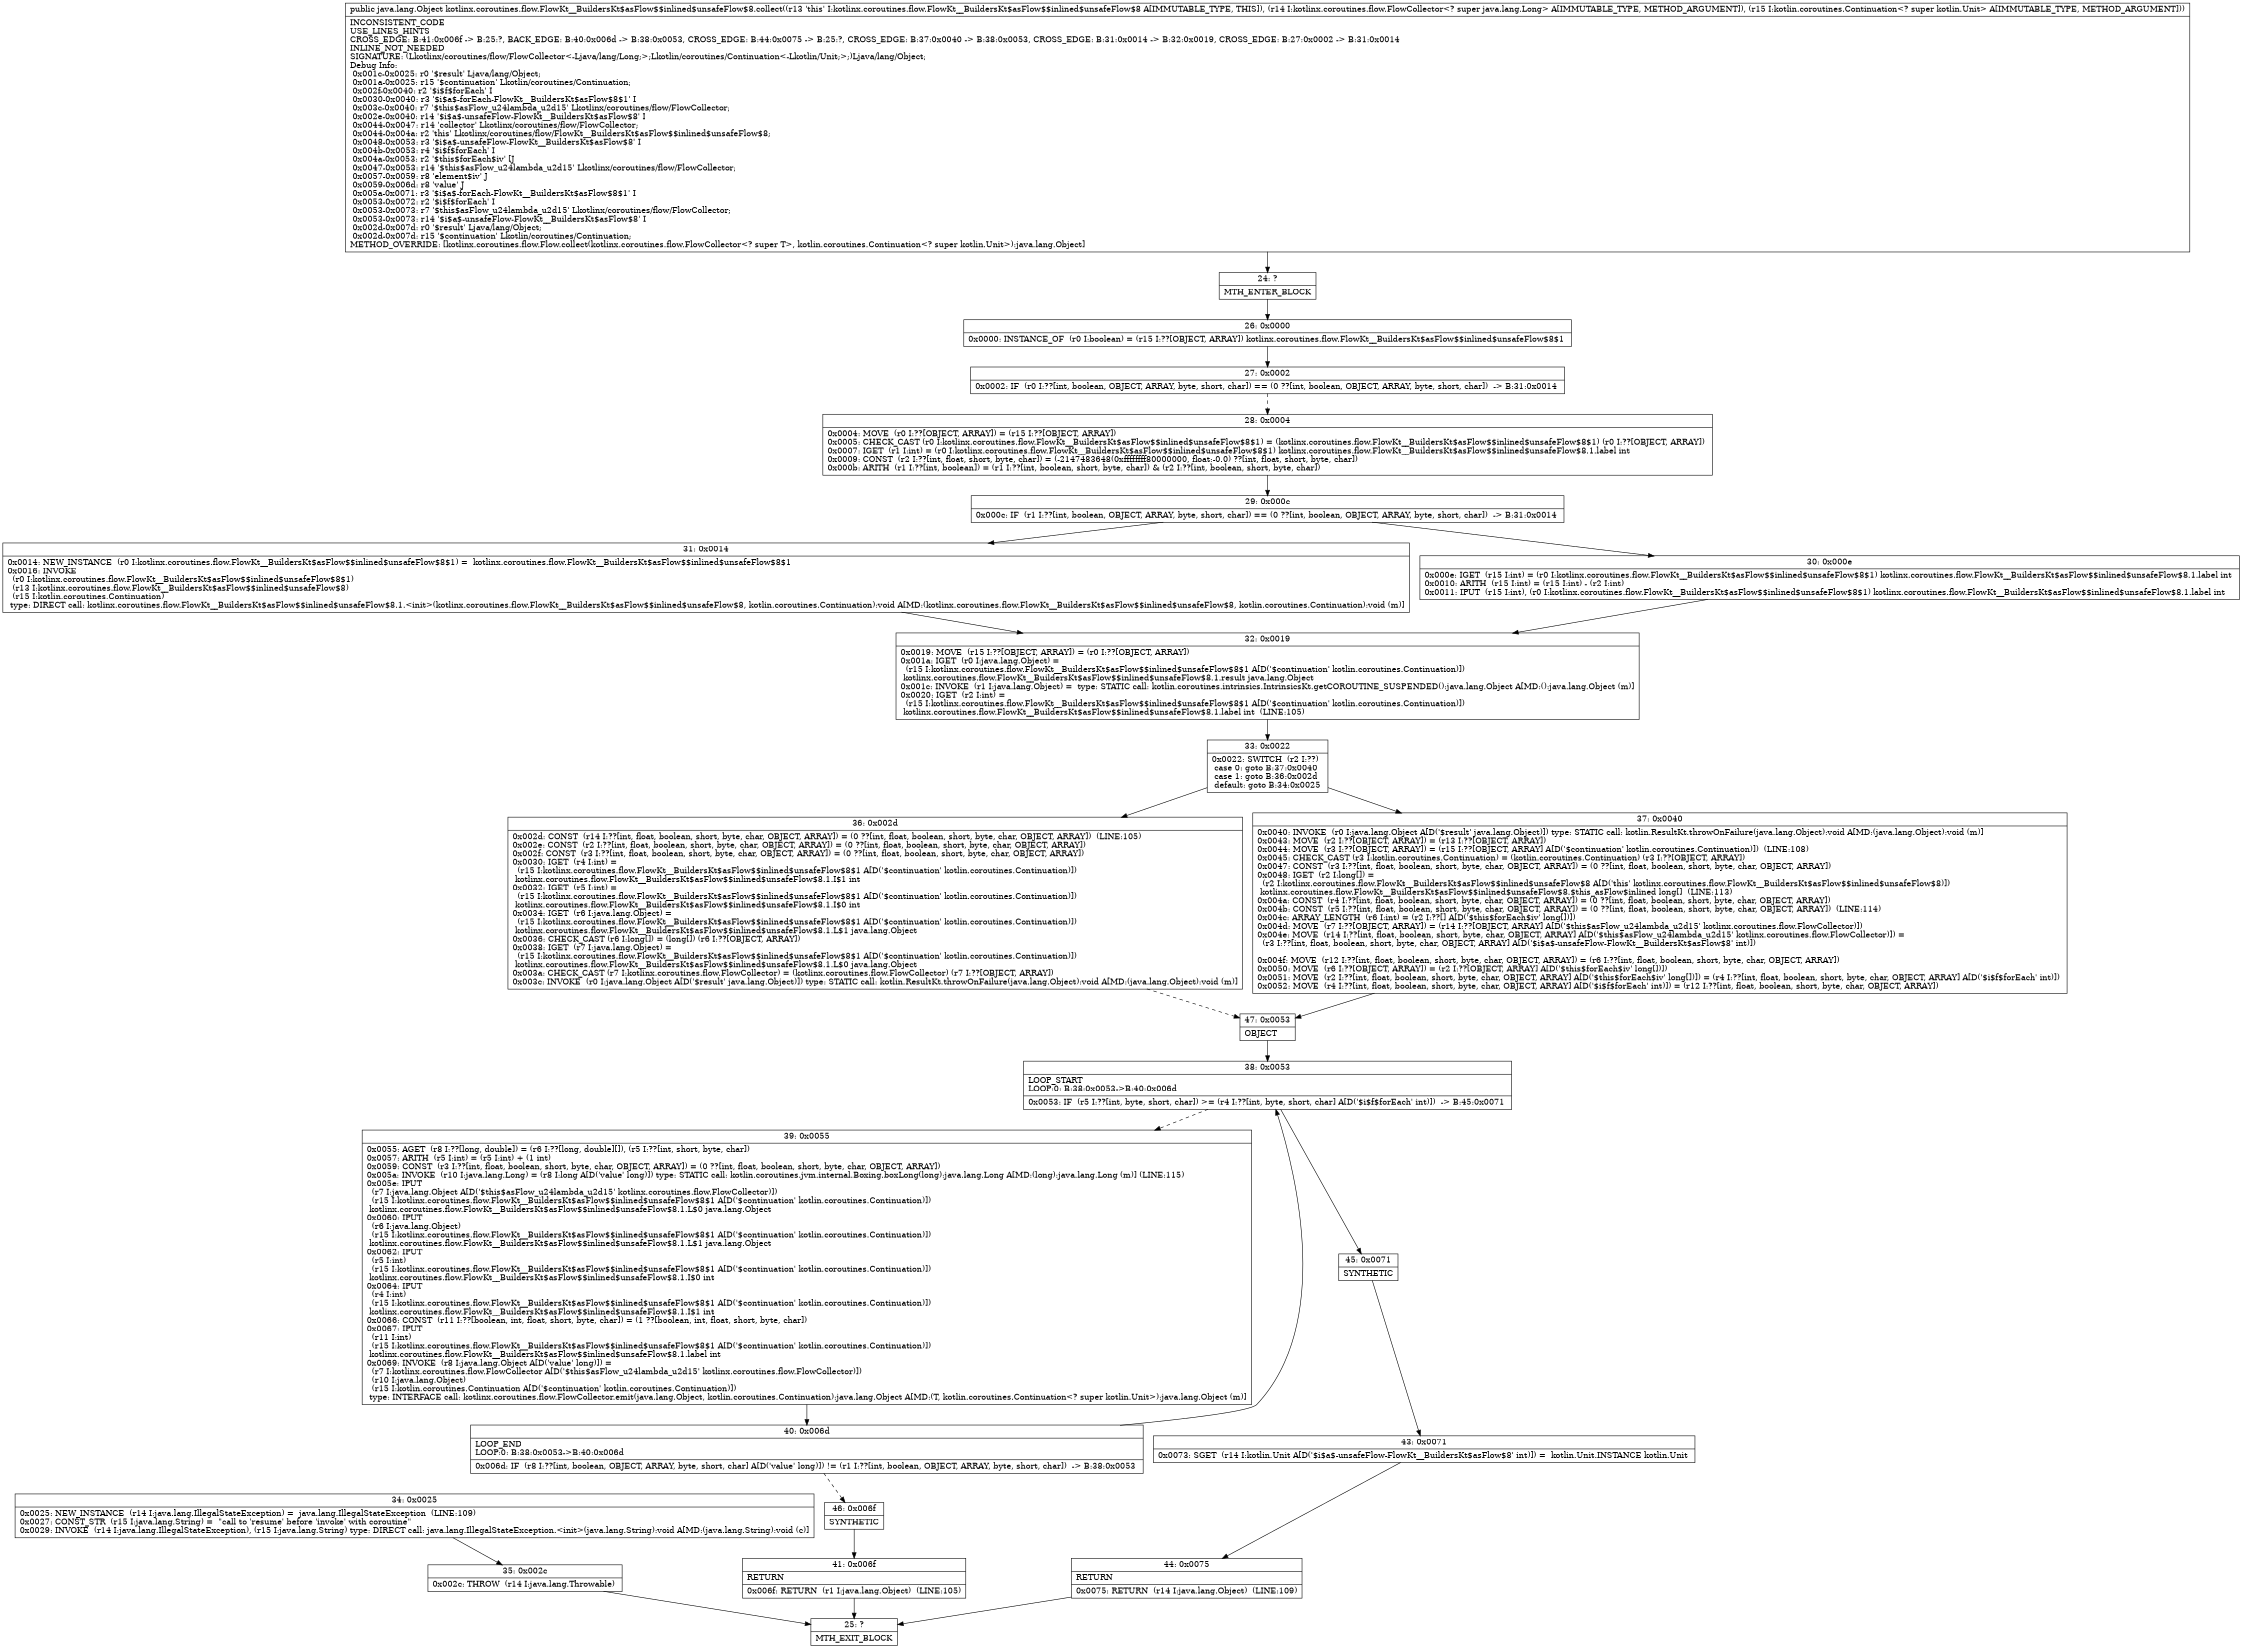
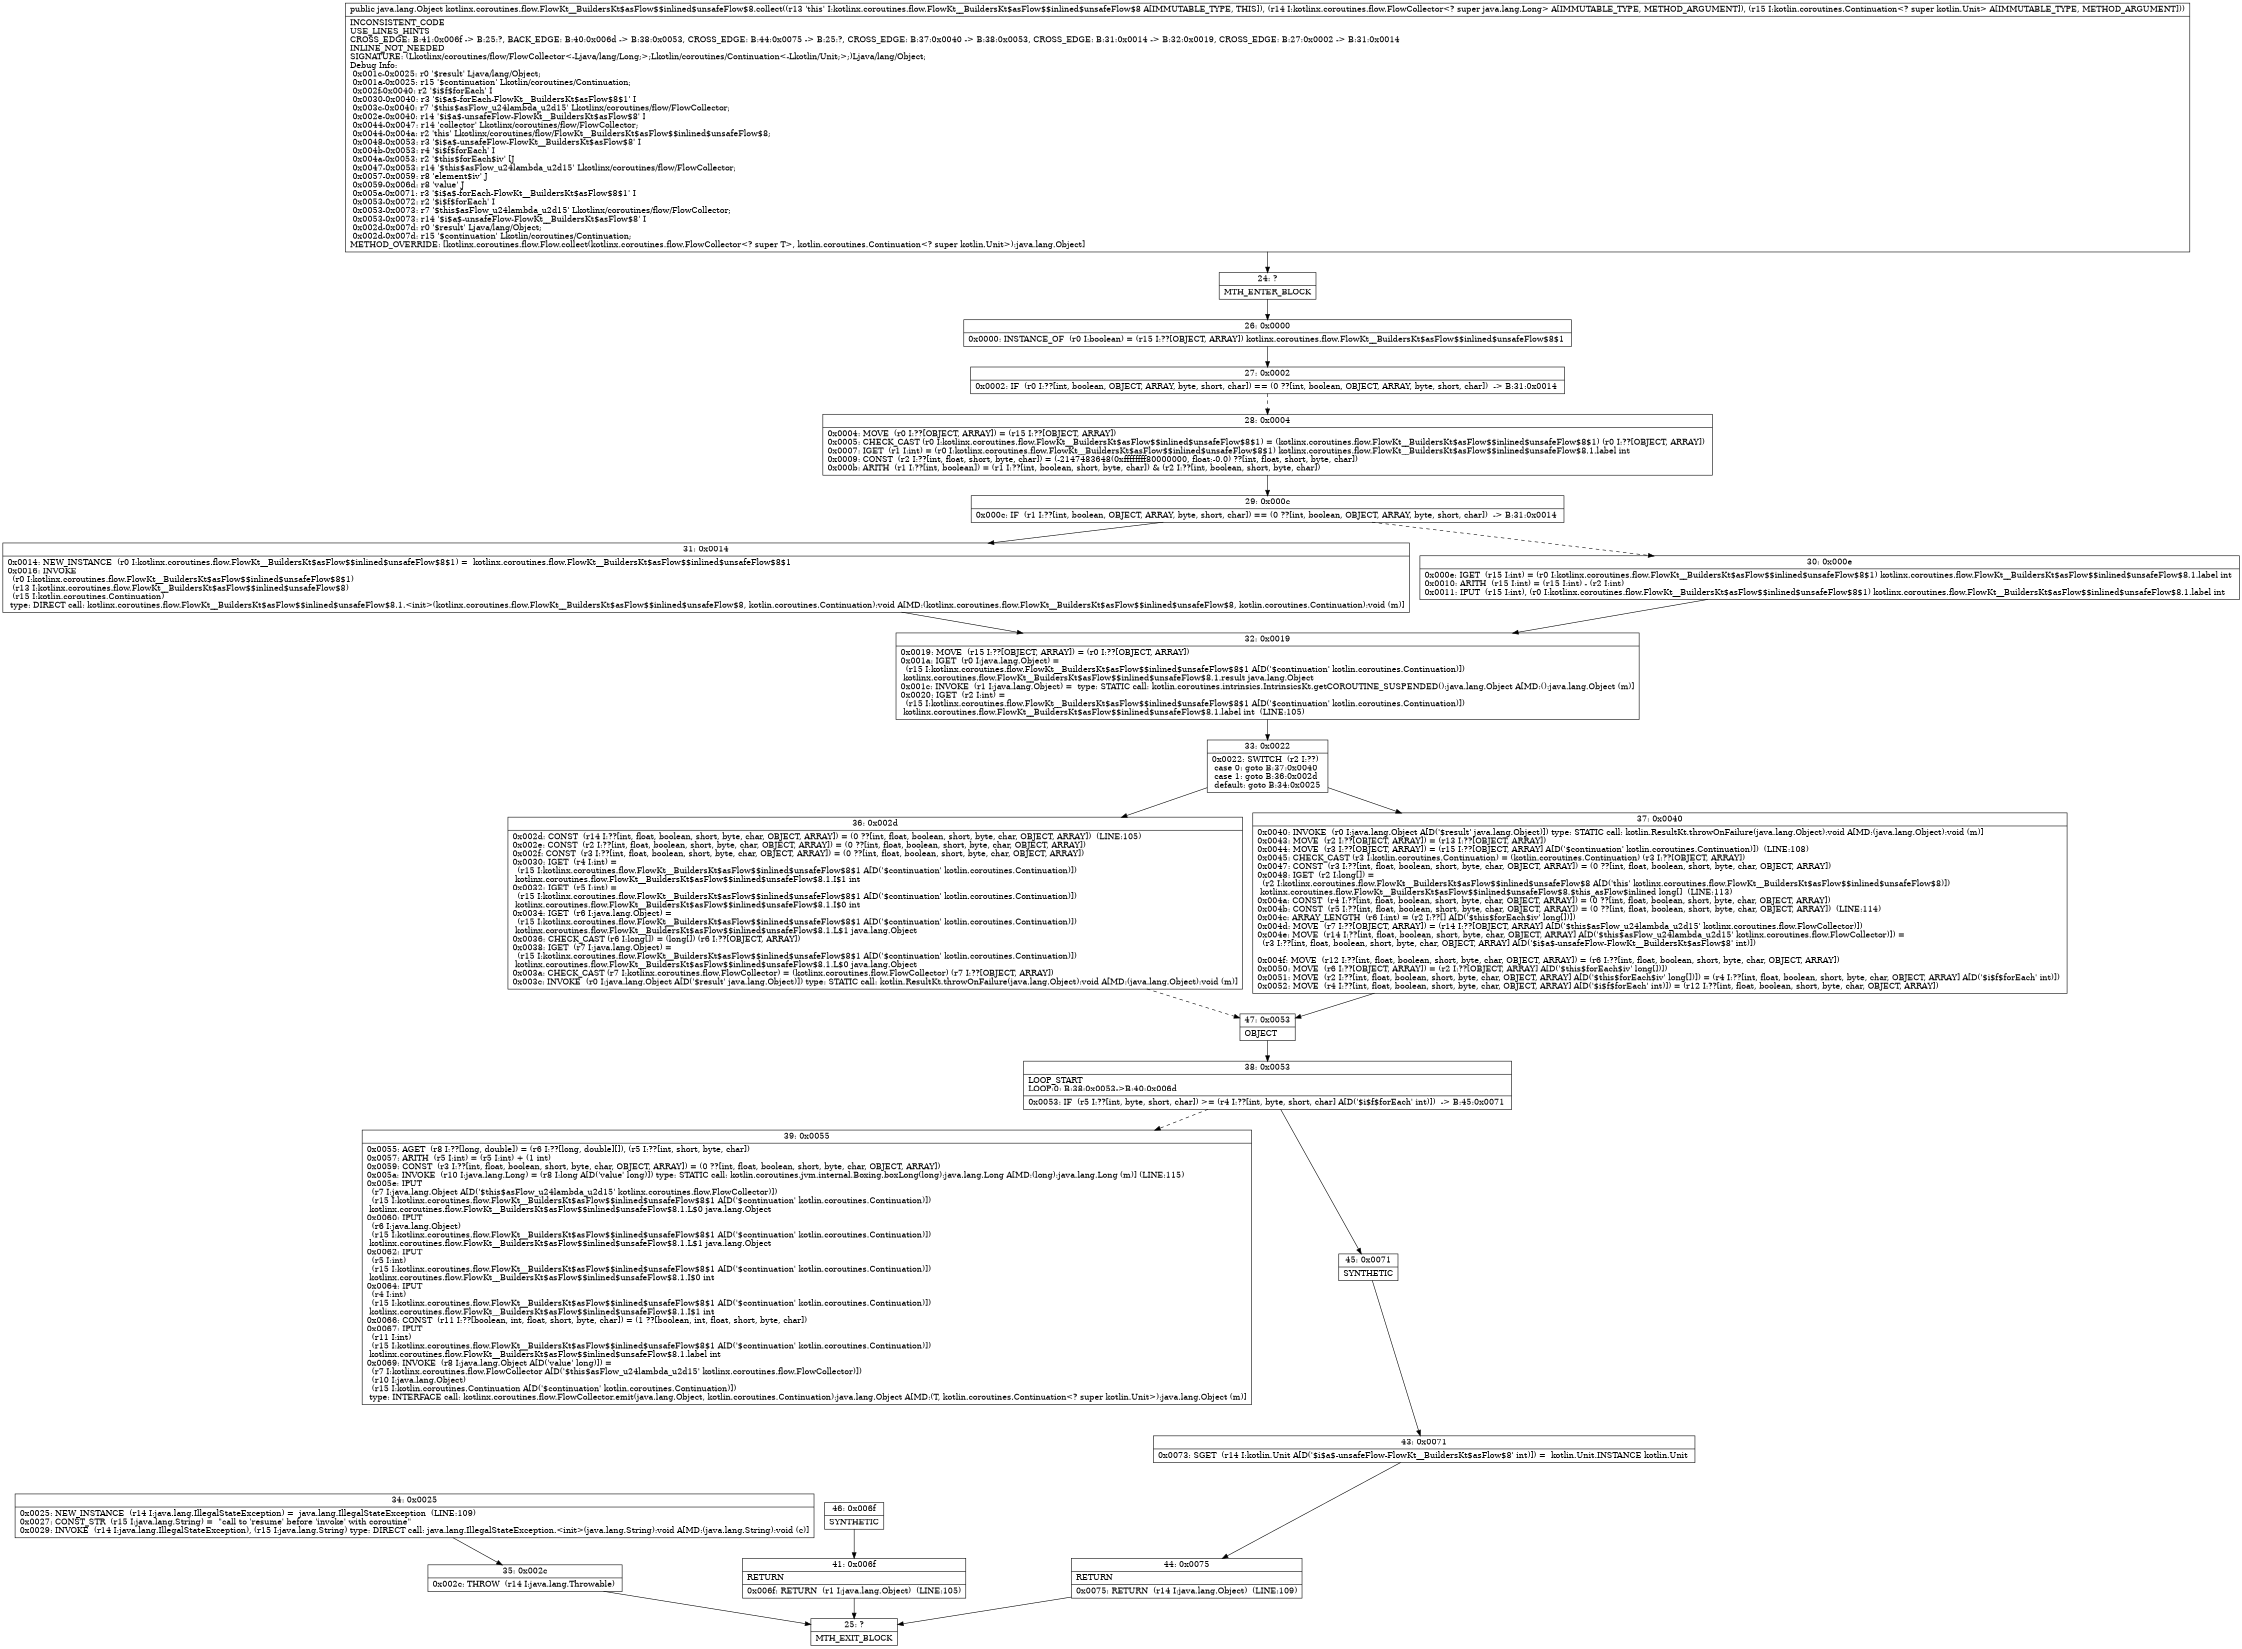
(1510, 539) -> (1510, 539)
(807, 1449) -> none
